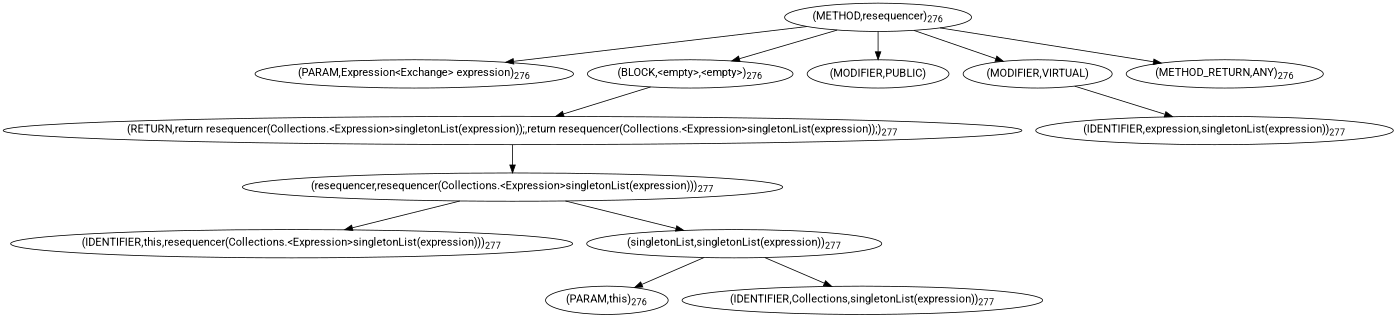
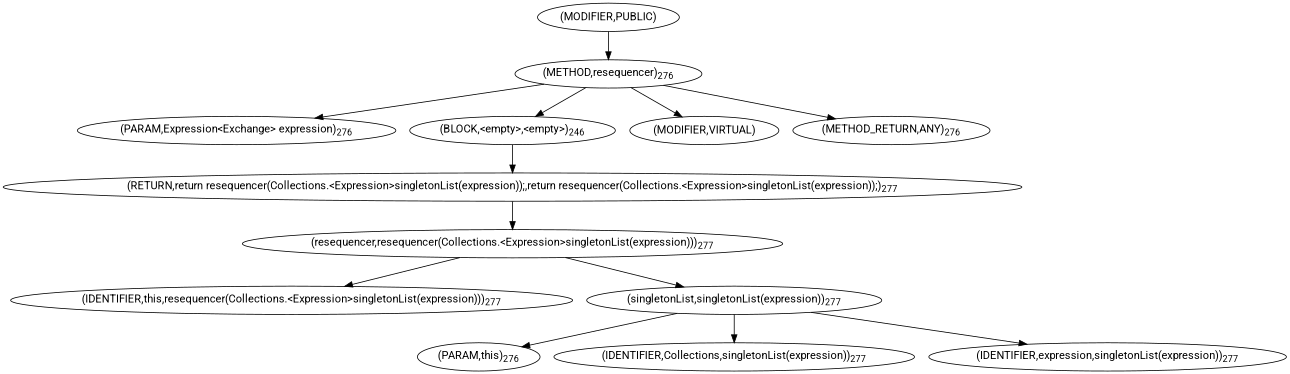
(878, 42) -> (608, 42)
(755, 73) -> (577, 129)
(1120, 100) -> (915, 328)
